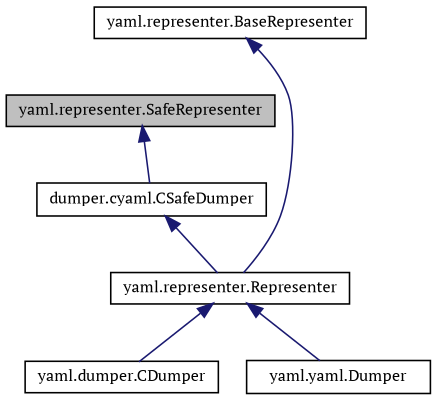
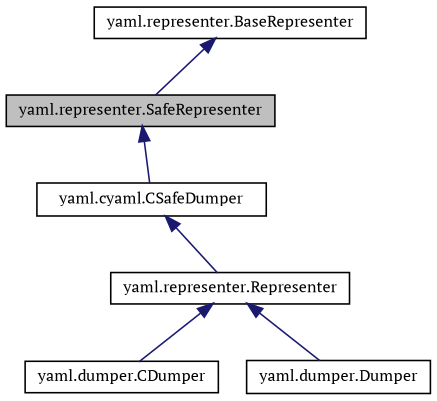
(291, 162) -> (180, 72)
(152, 199) -> (152, 199)
(339, 377) -> (339, 377)
